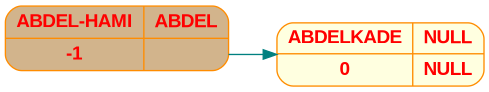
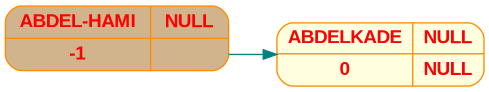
(186, 22) -> (190, 22)
